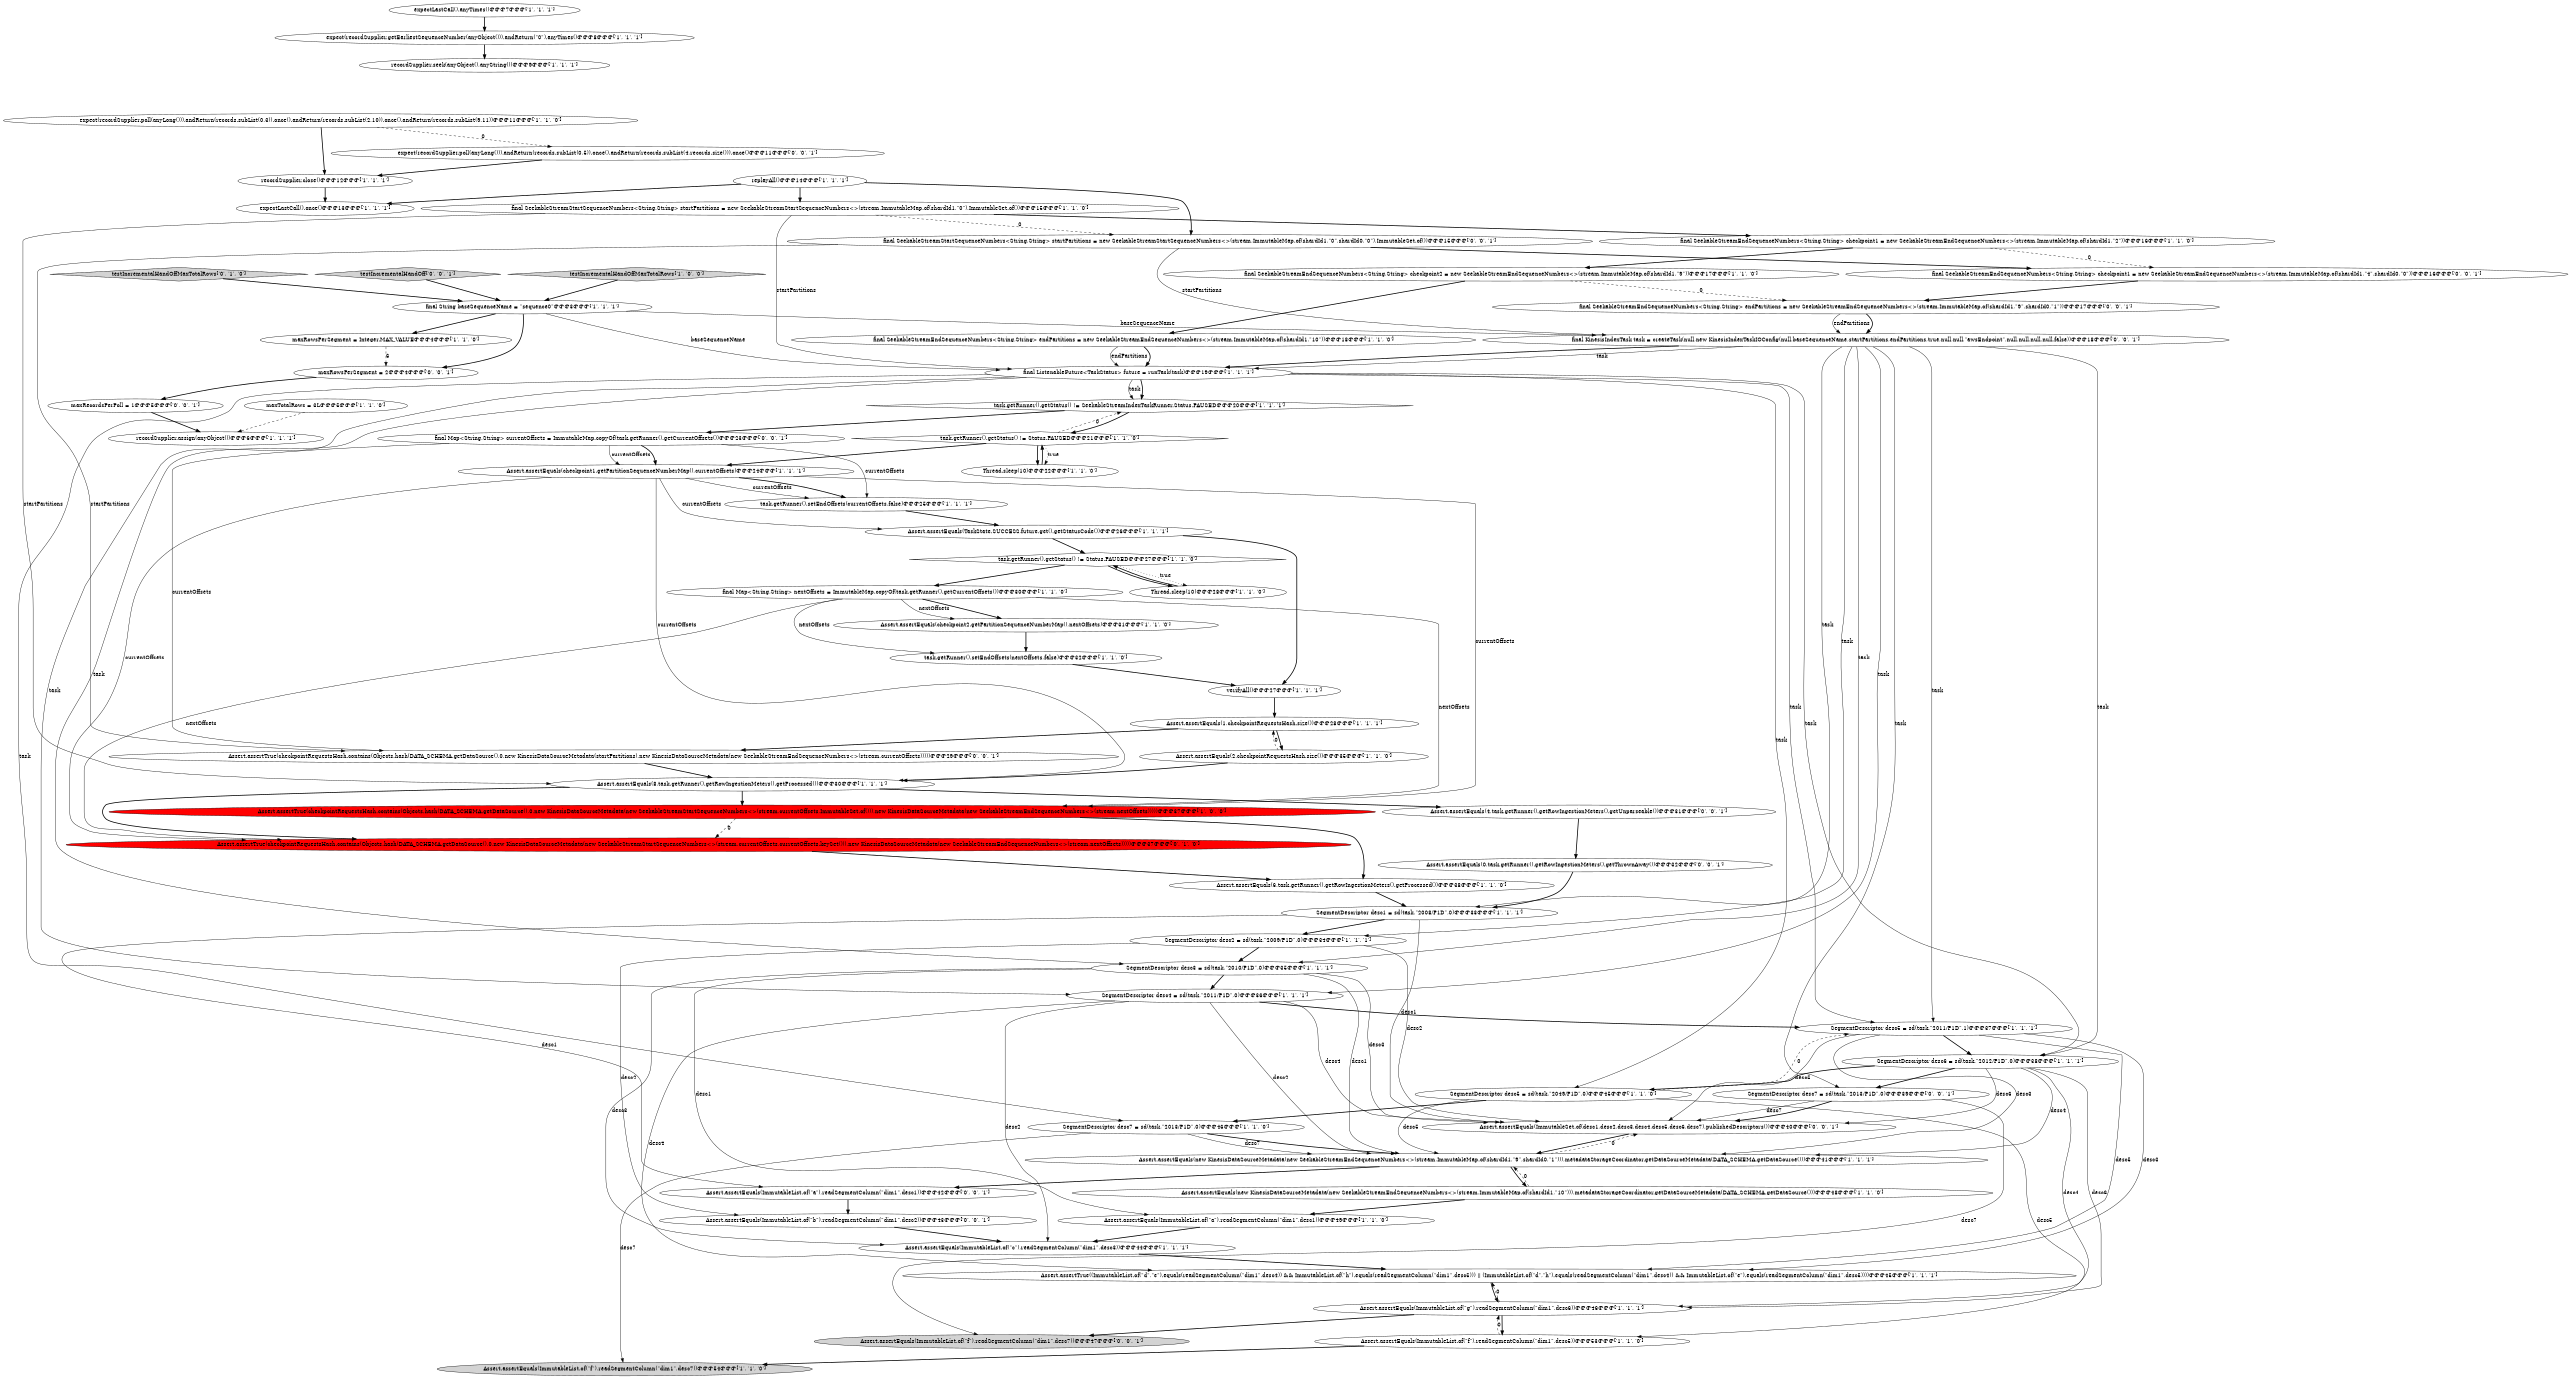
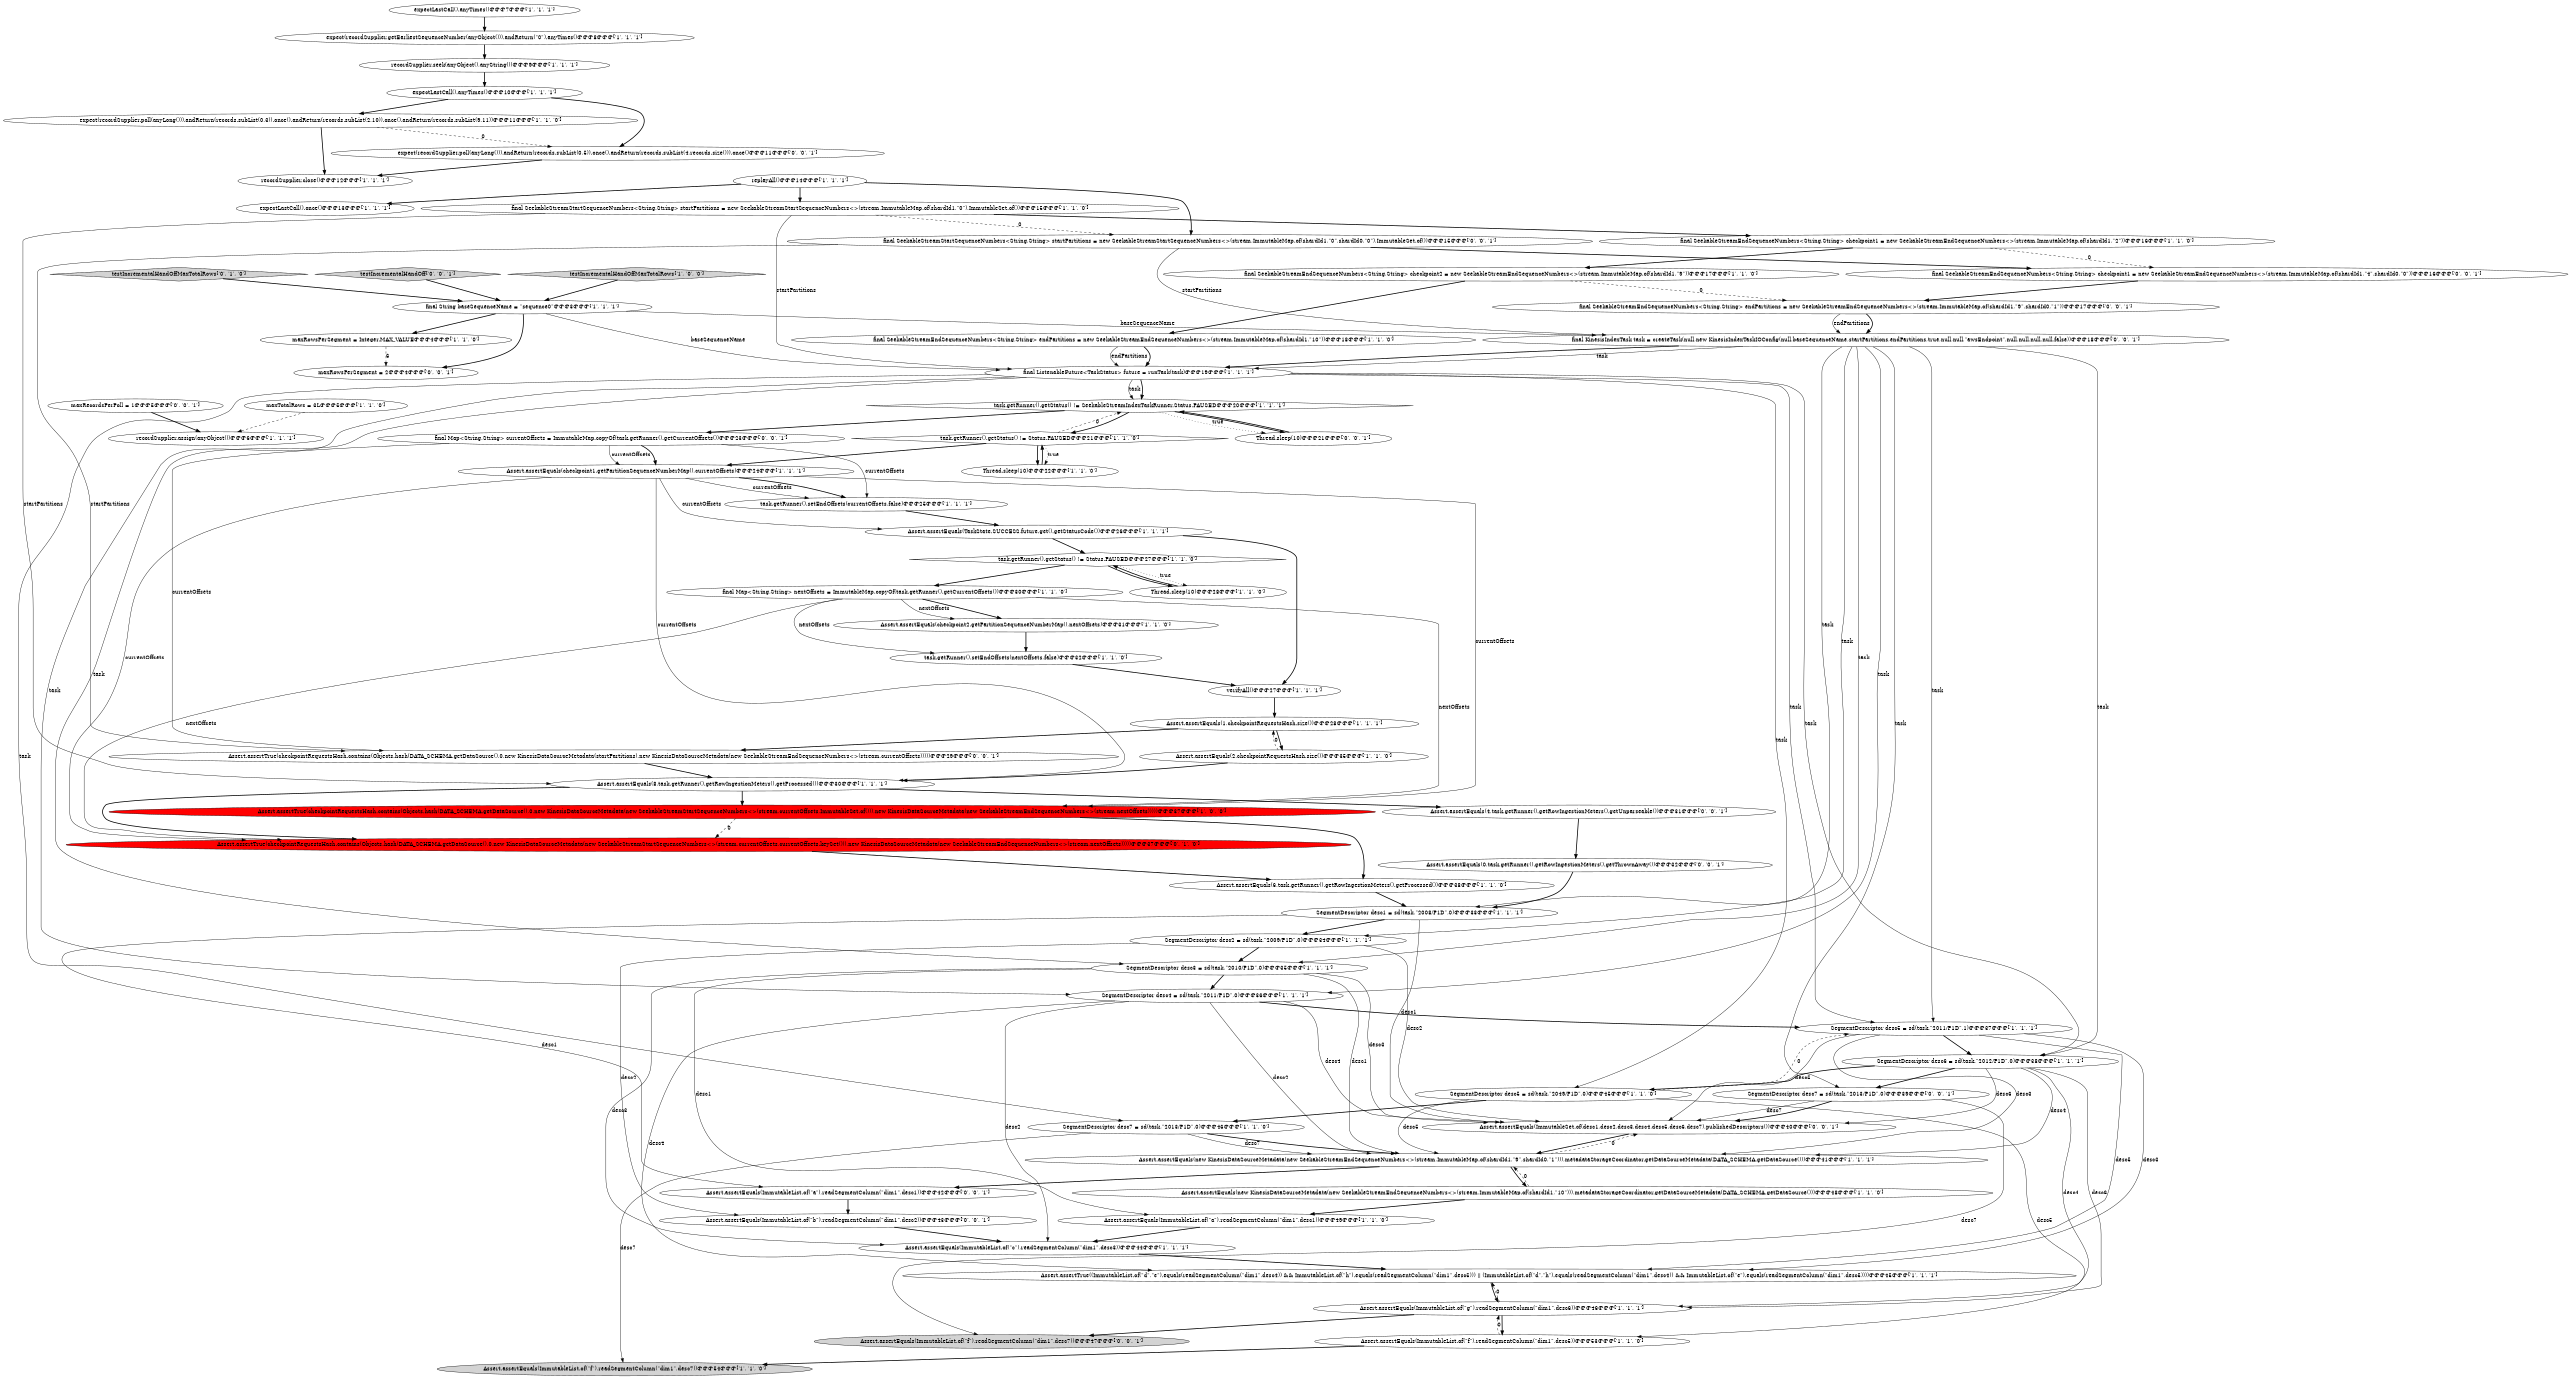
none -> (485, 93)
(325, 193) -> none
(240, 385) -> none
none -> (1313, 439)
